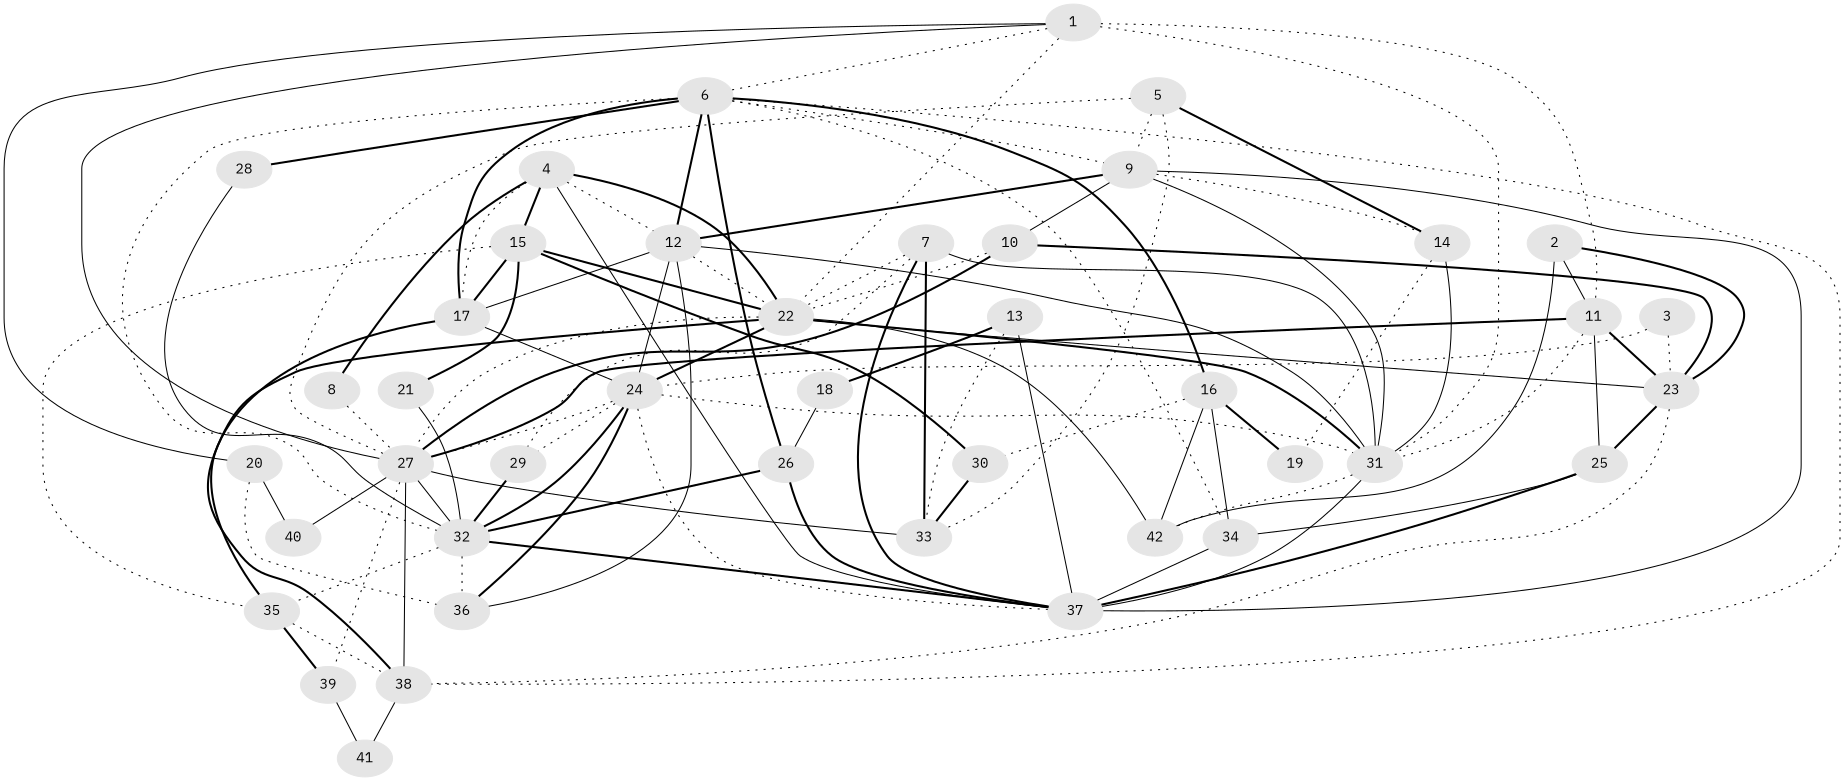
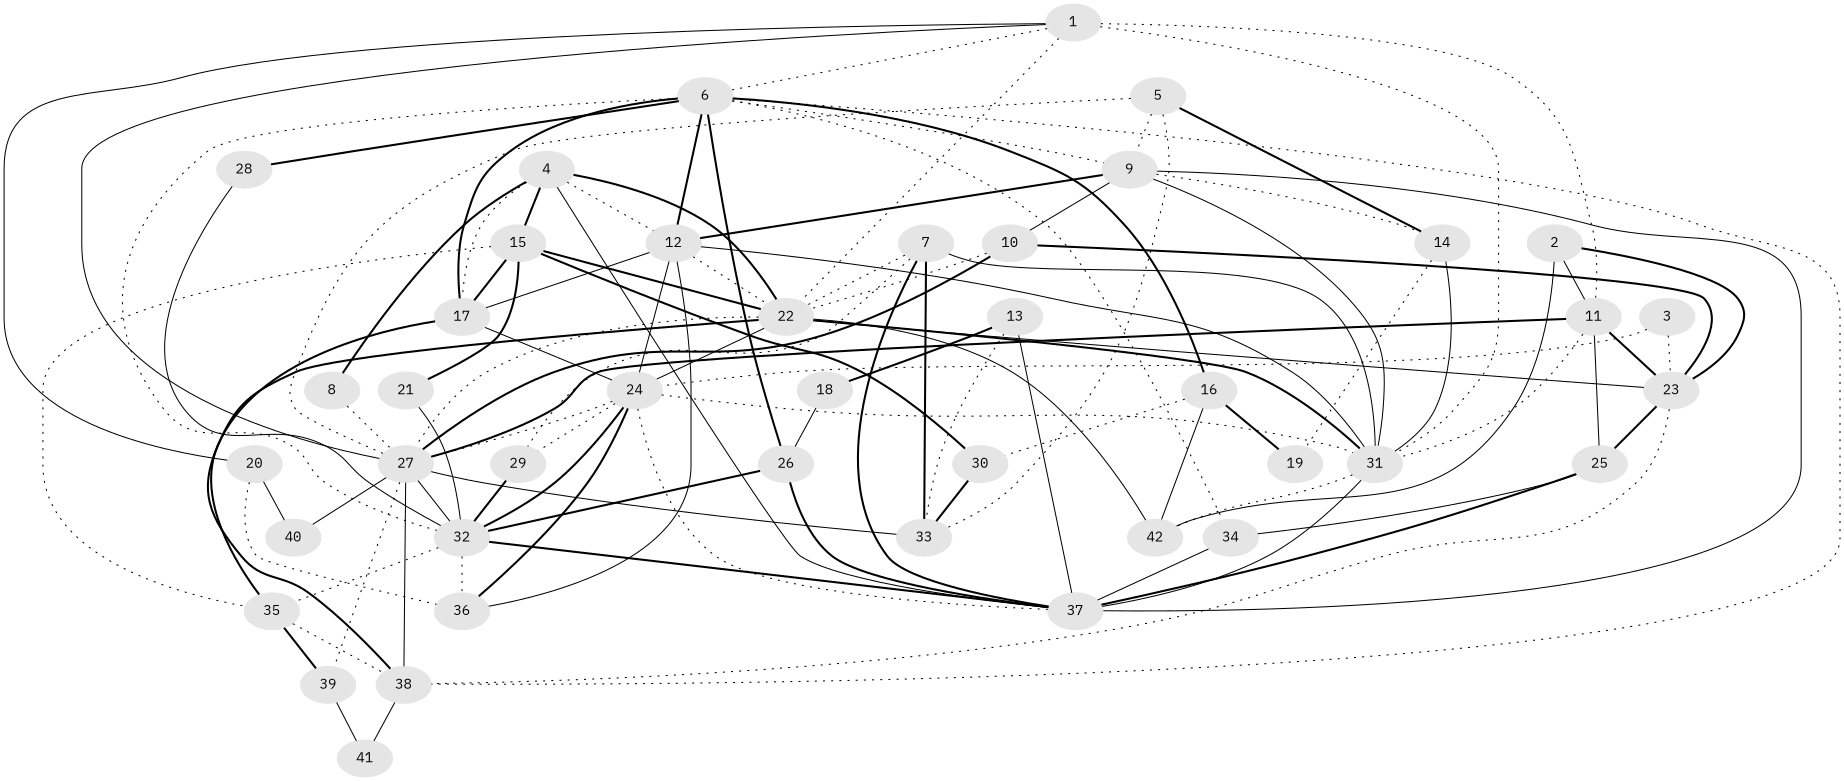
(729, 345) -> (729, 345)
(1220, 464) -> none
